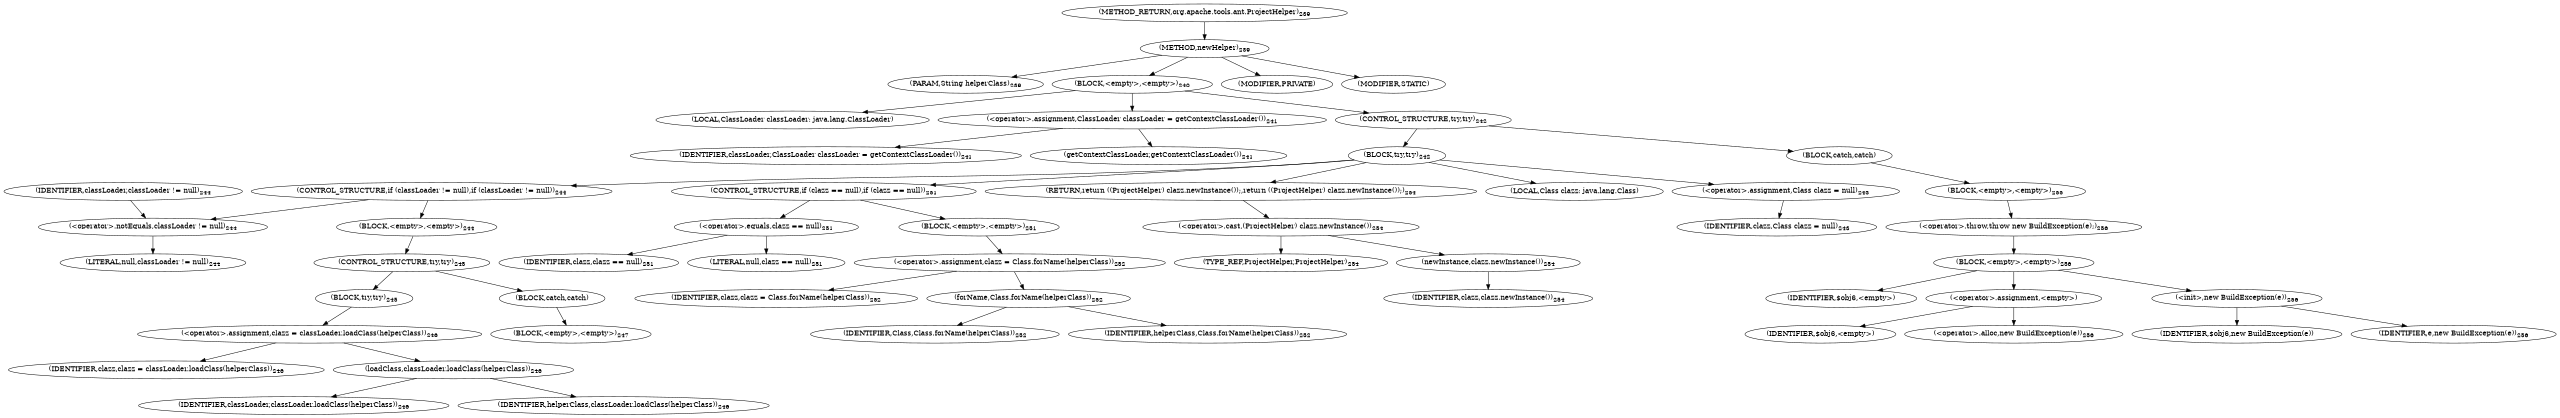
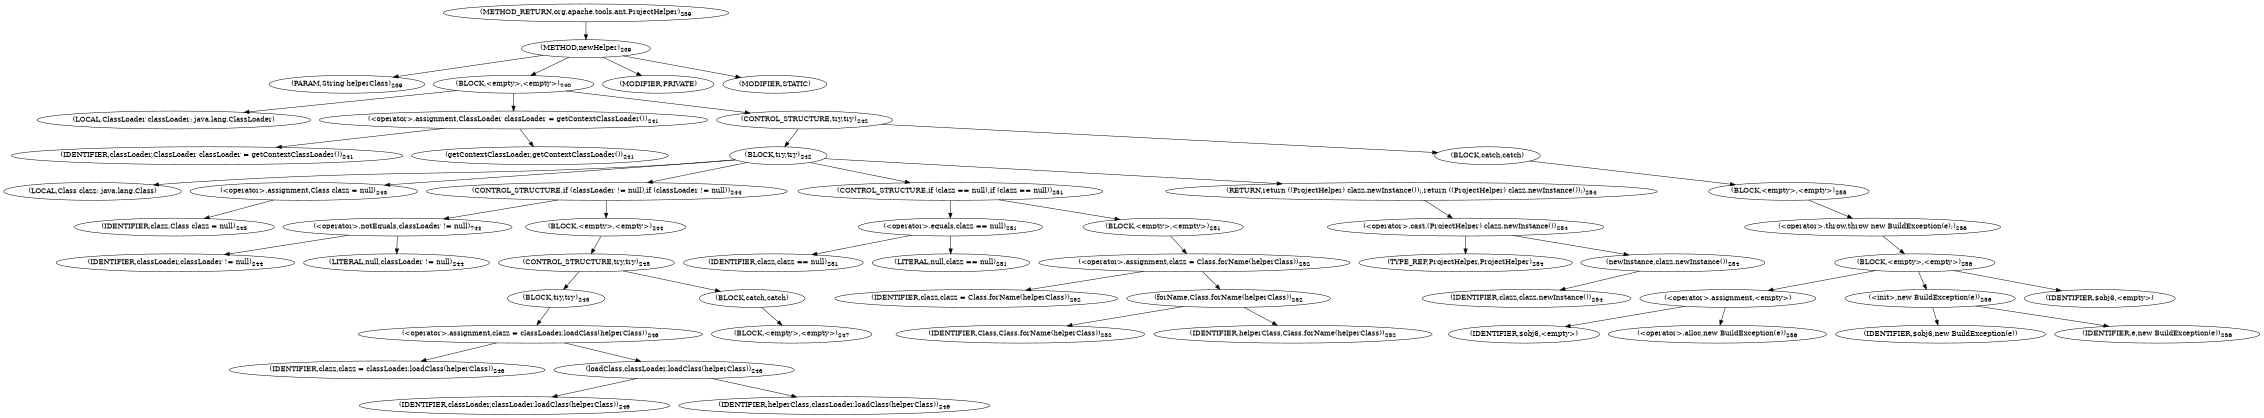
(136, 207) -> (289, 245)
(231, 226) -> (476, 226)
